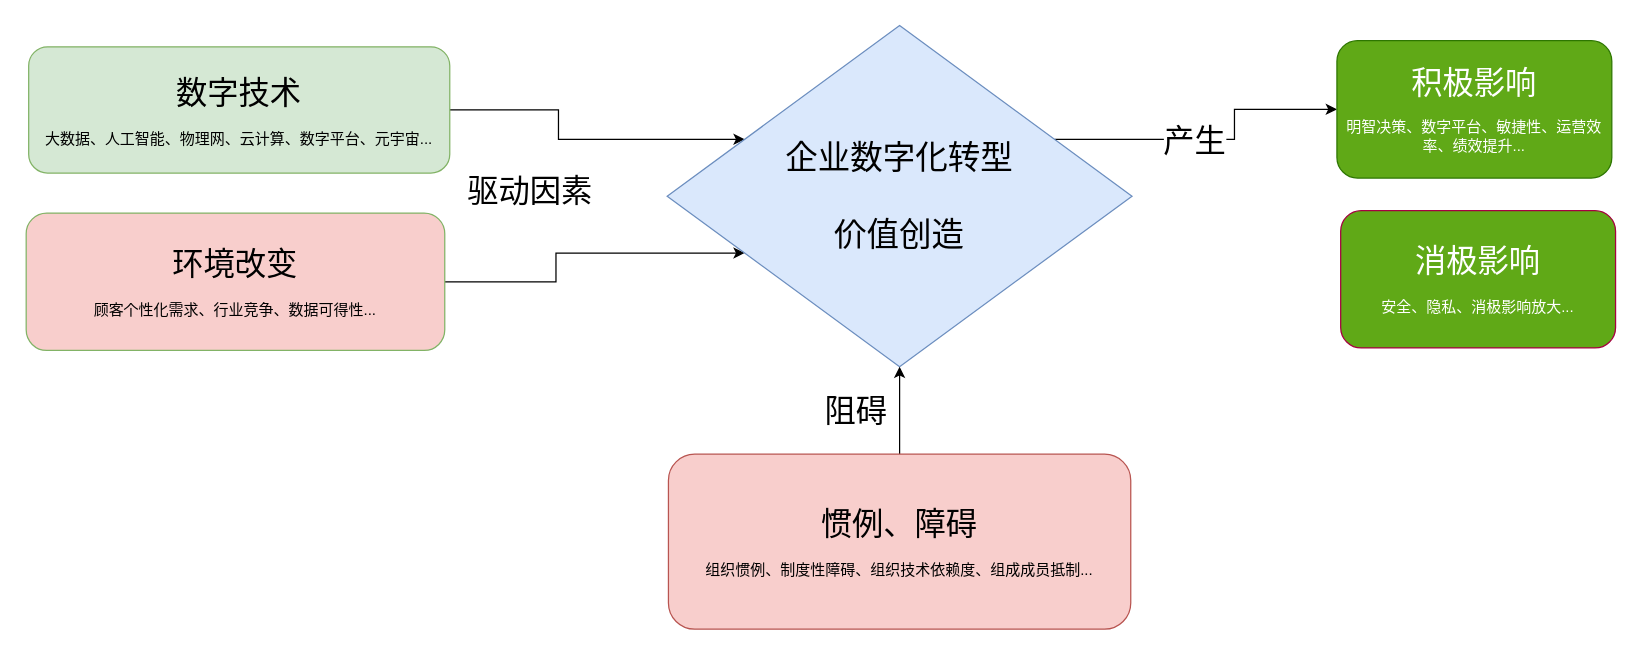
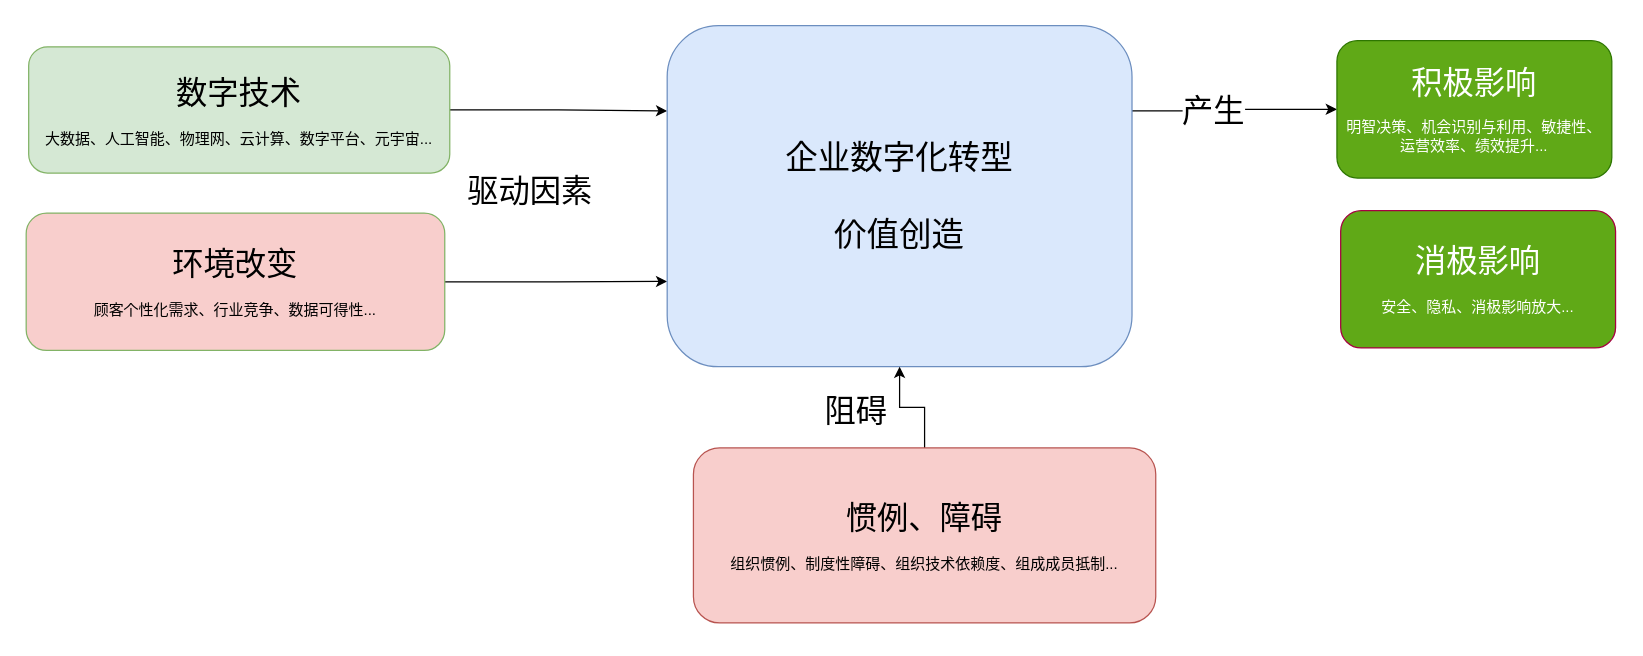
(1474, 109) -> (1474, 109)
(899, 196) -> (899, 196)
(899, 542) -> (924, 536)
